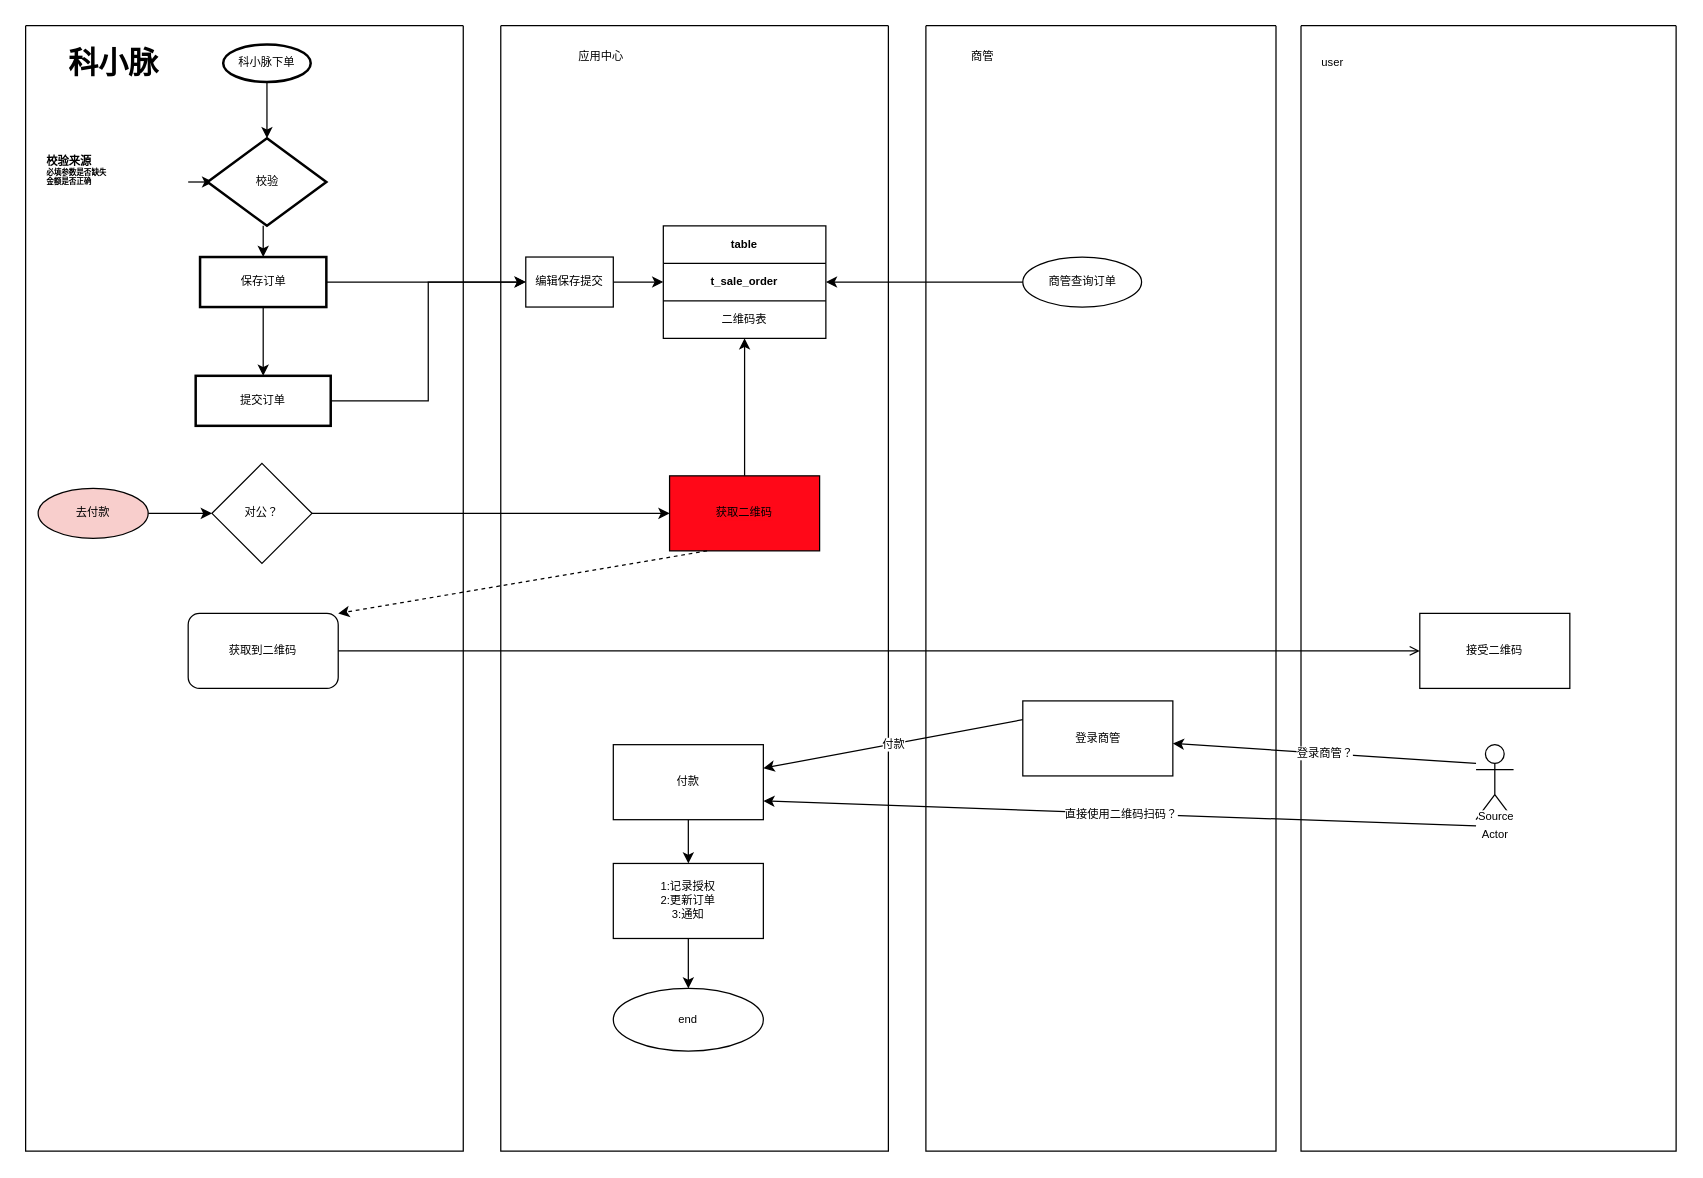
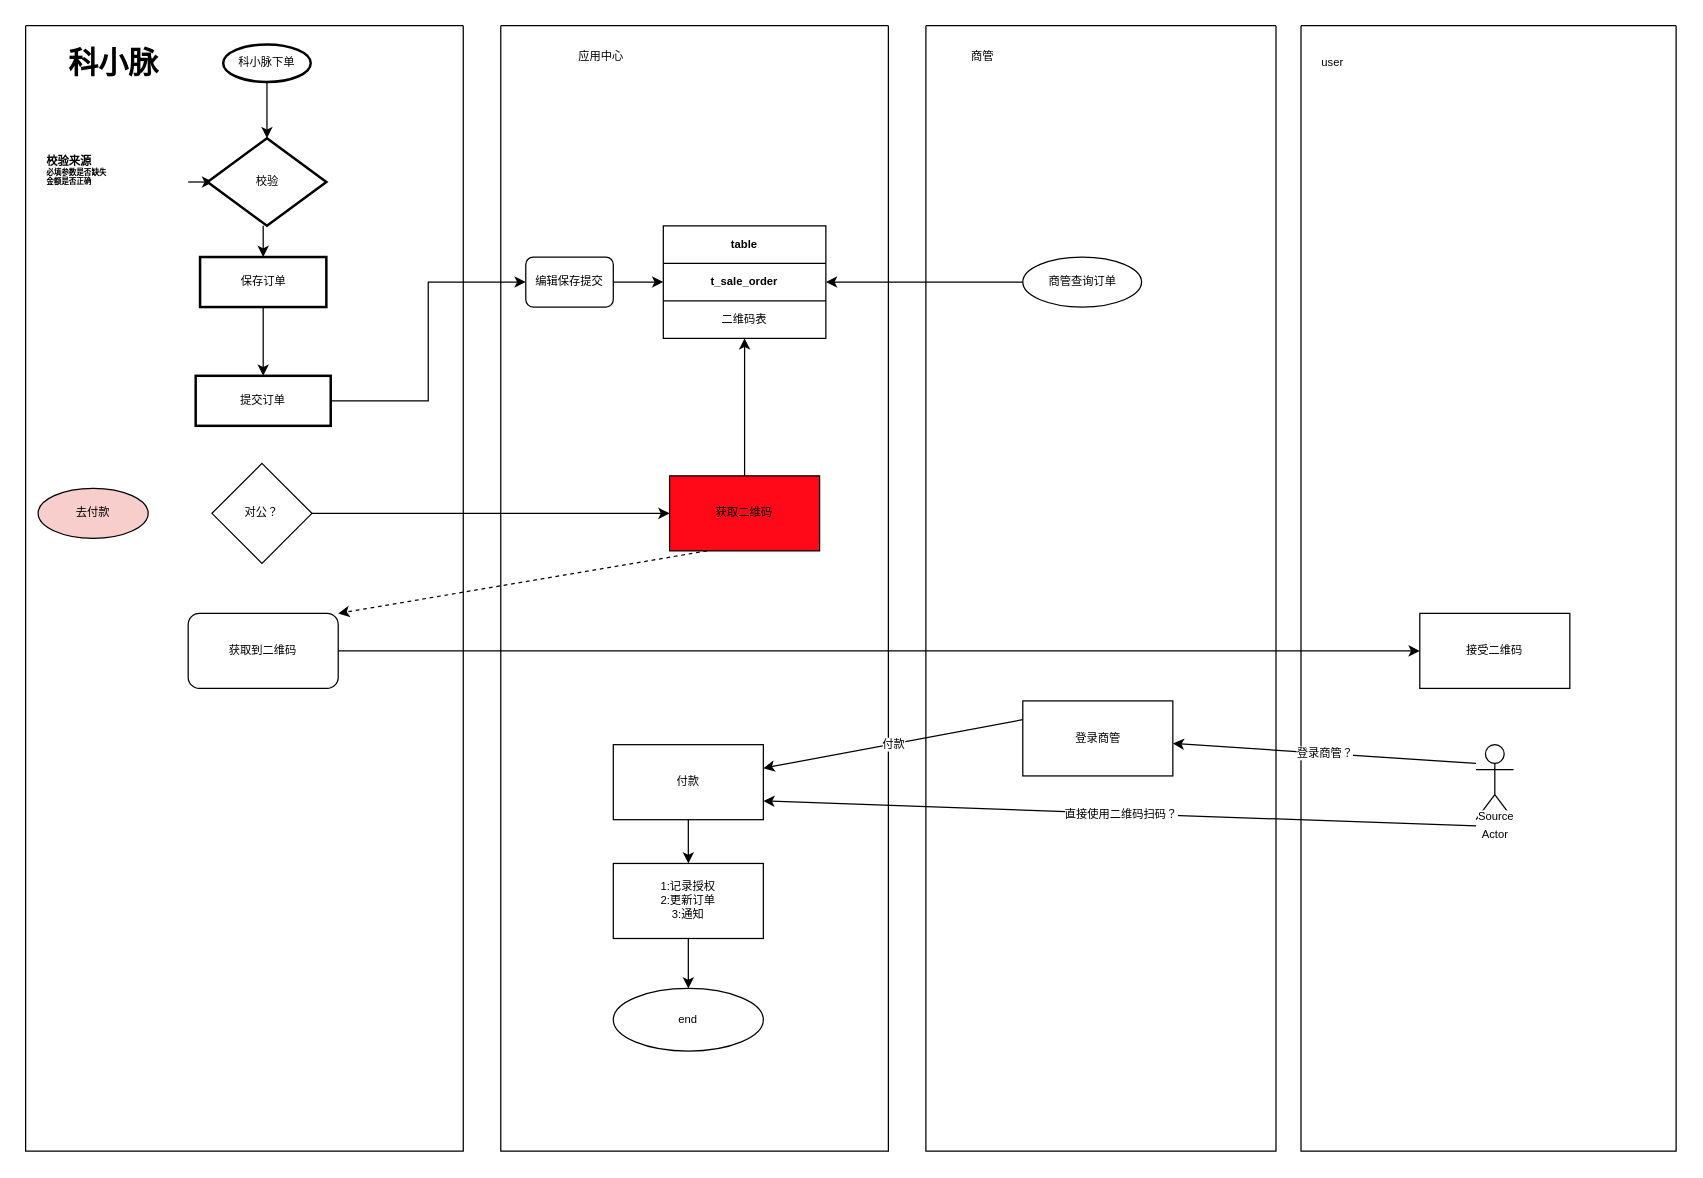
(375, 282) -> none
(569, 282) -> (569, 282)
(176, 513) -> none
(1411, 651) -> (1409, 651)
